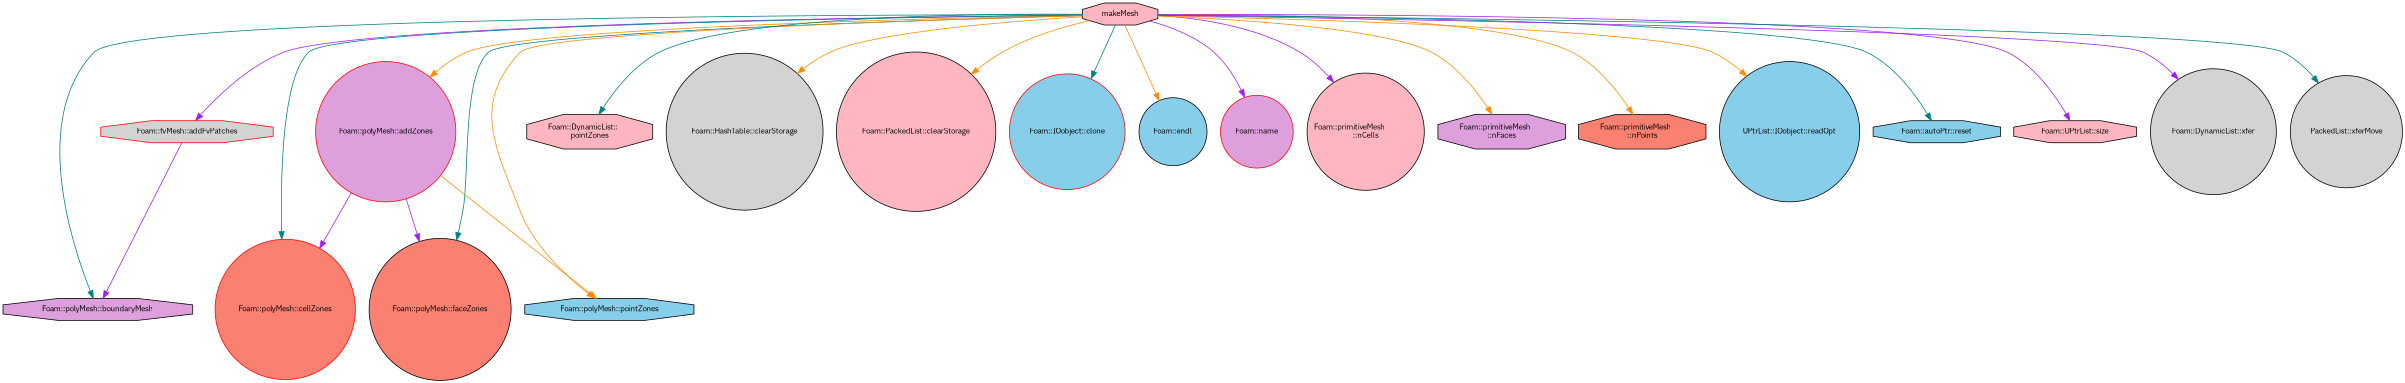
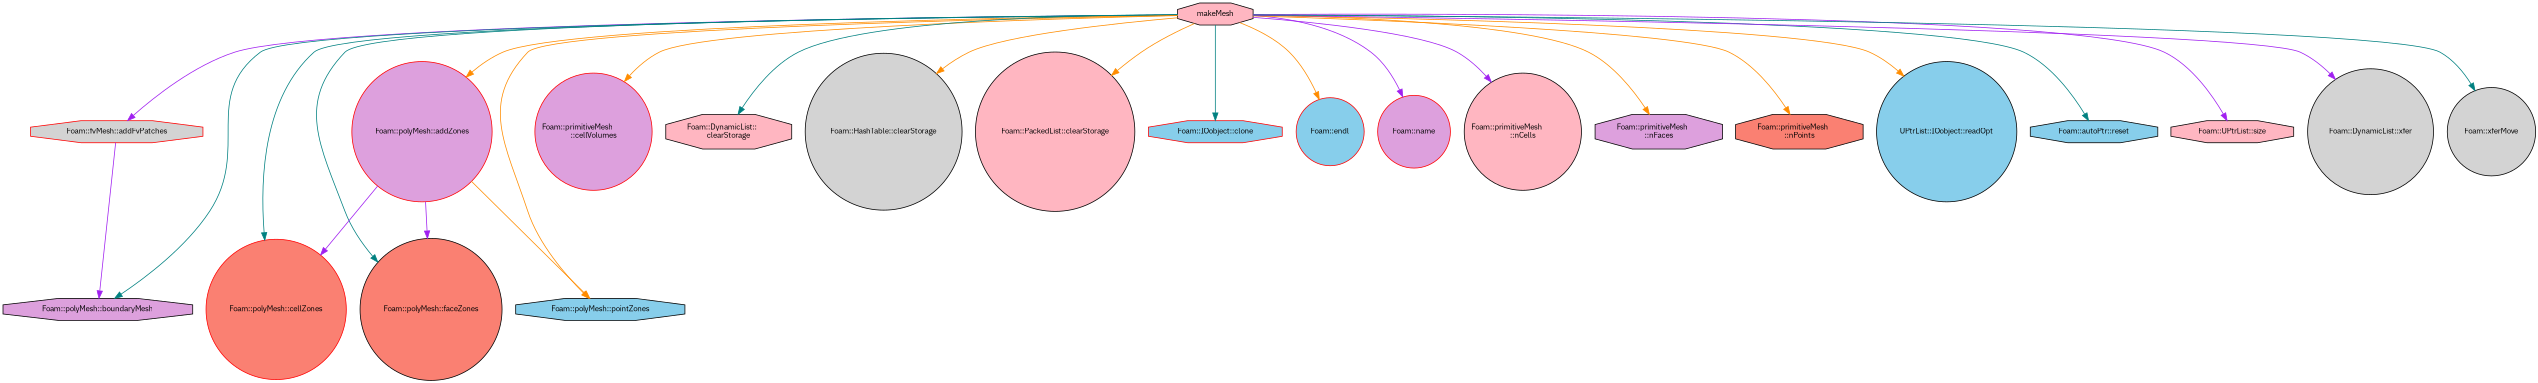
(590, 132) -> (729, 132)
none -> (594, 132)
(1067, 132) -> (1215, 132)
(1173, 132) -> (1330, 132)
(2346, 132) -> (2491, 132)
